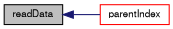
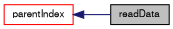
(87, 15) -> (97, 15)
